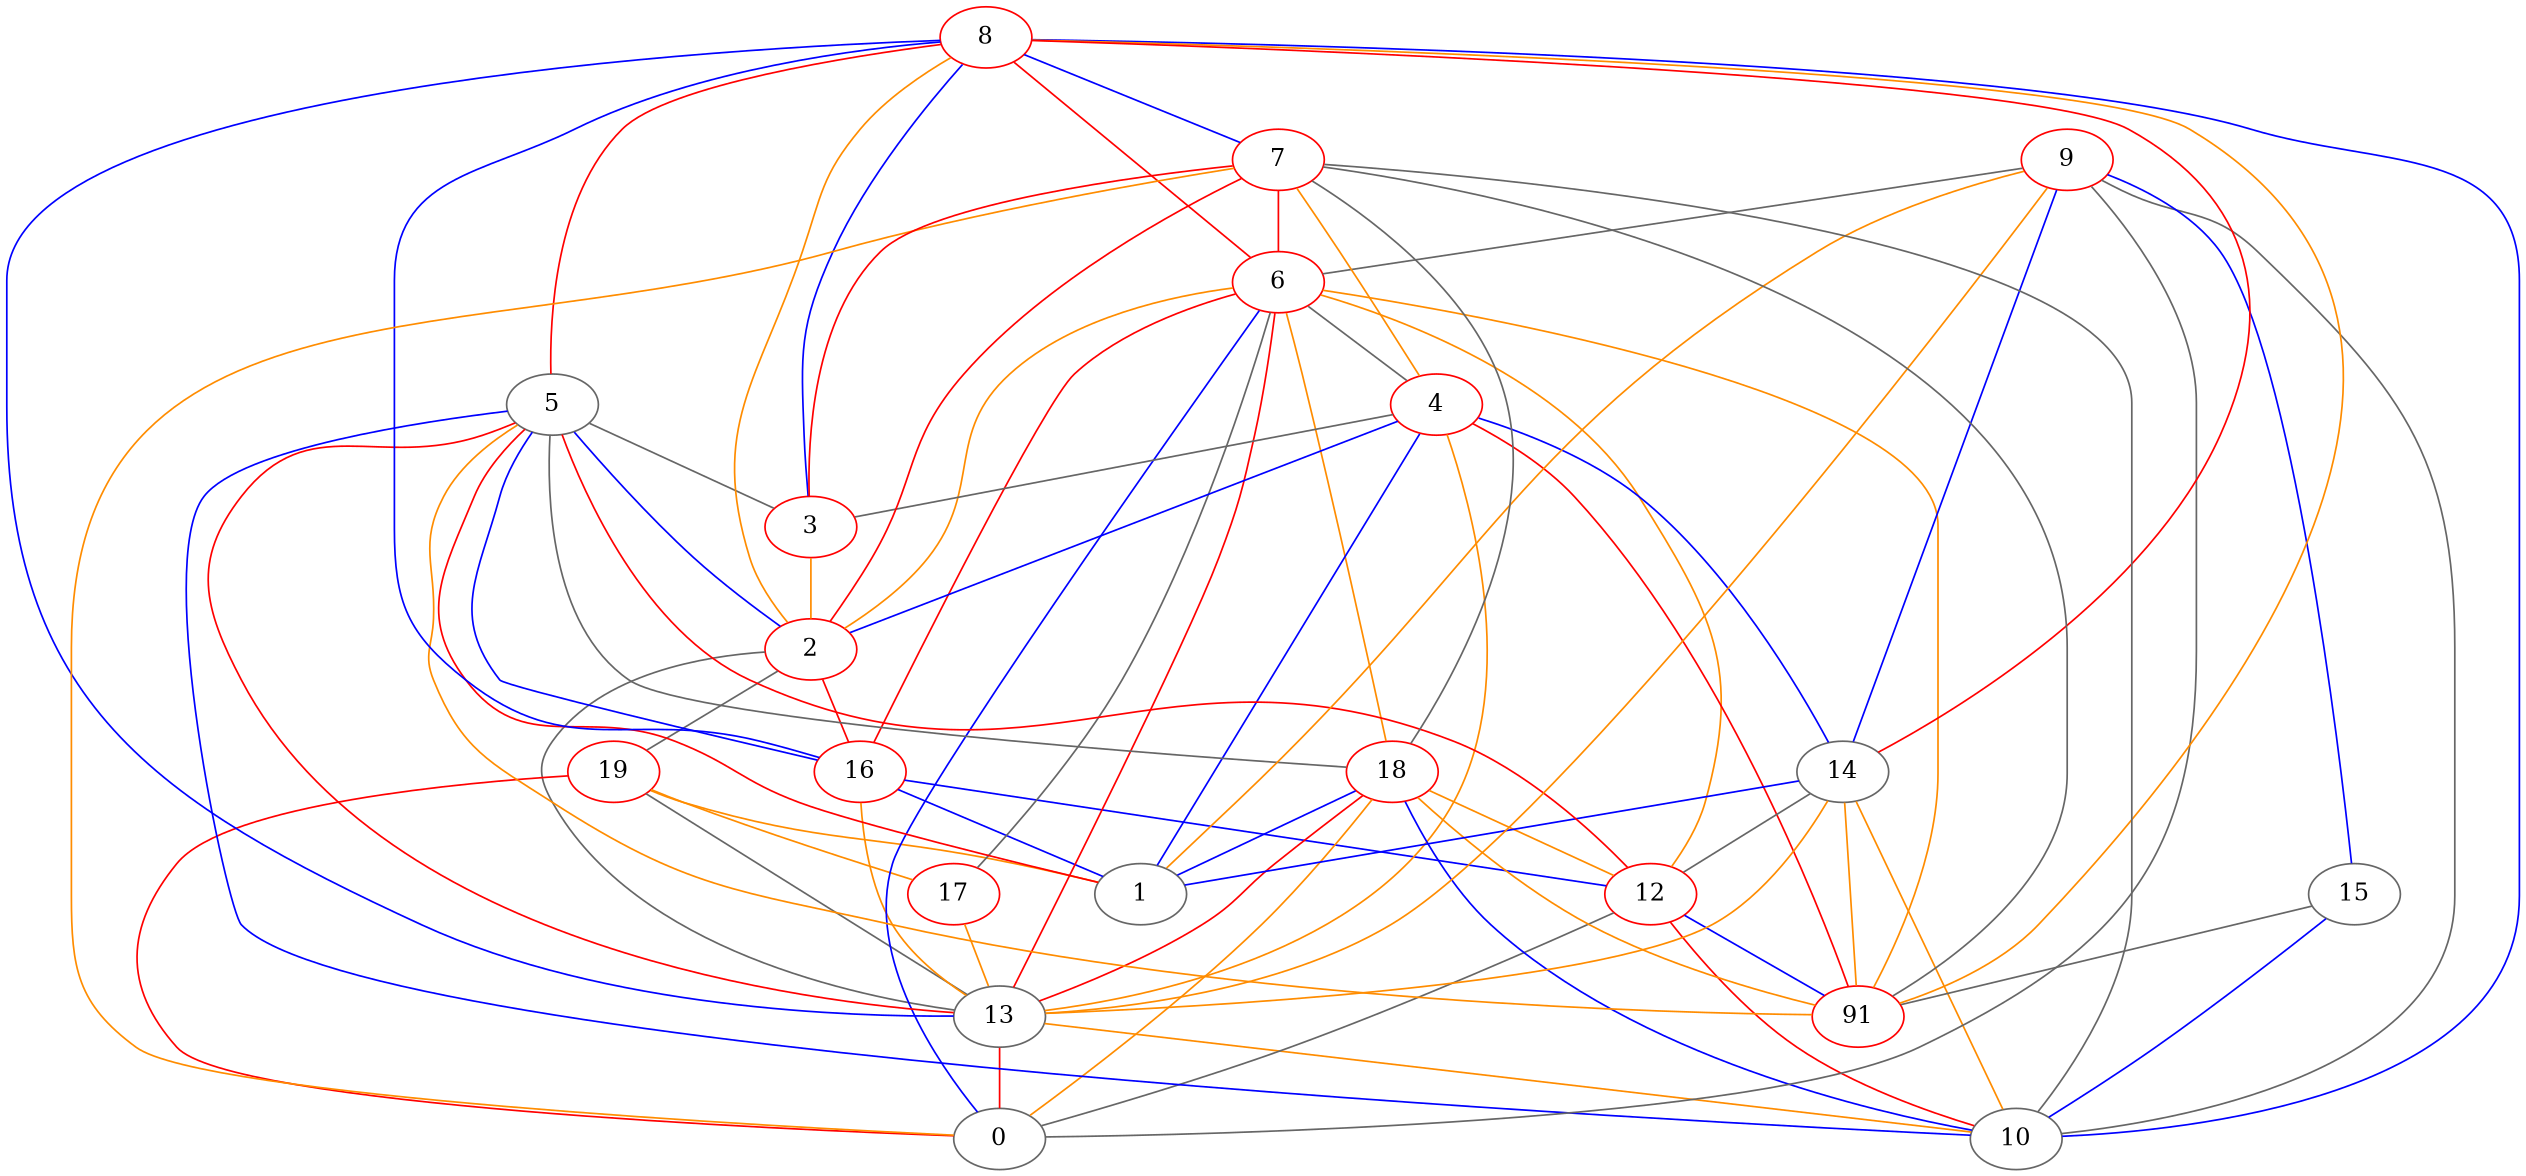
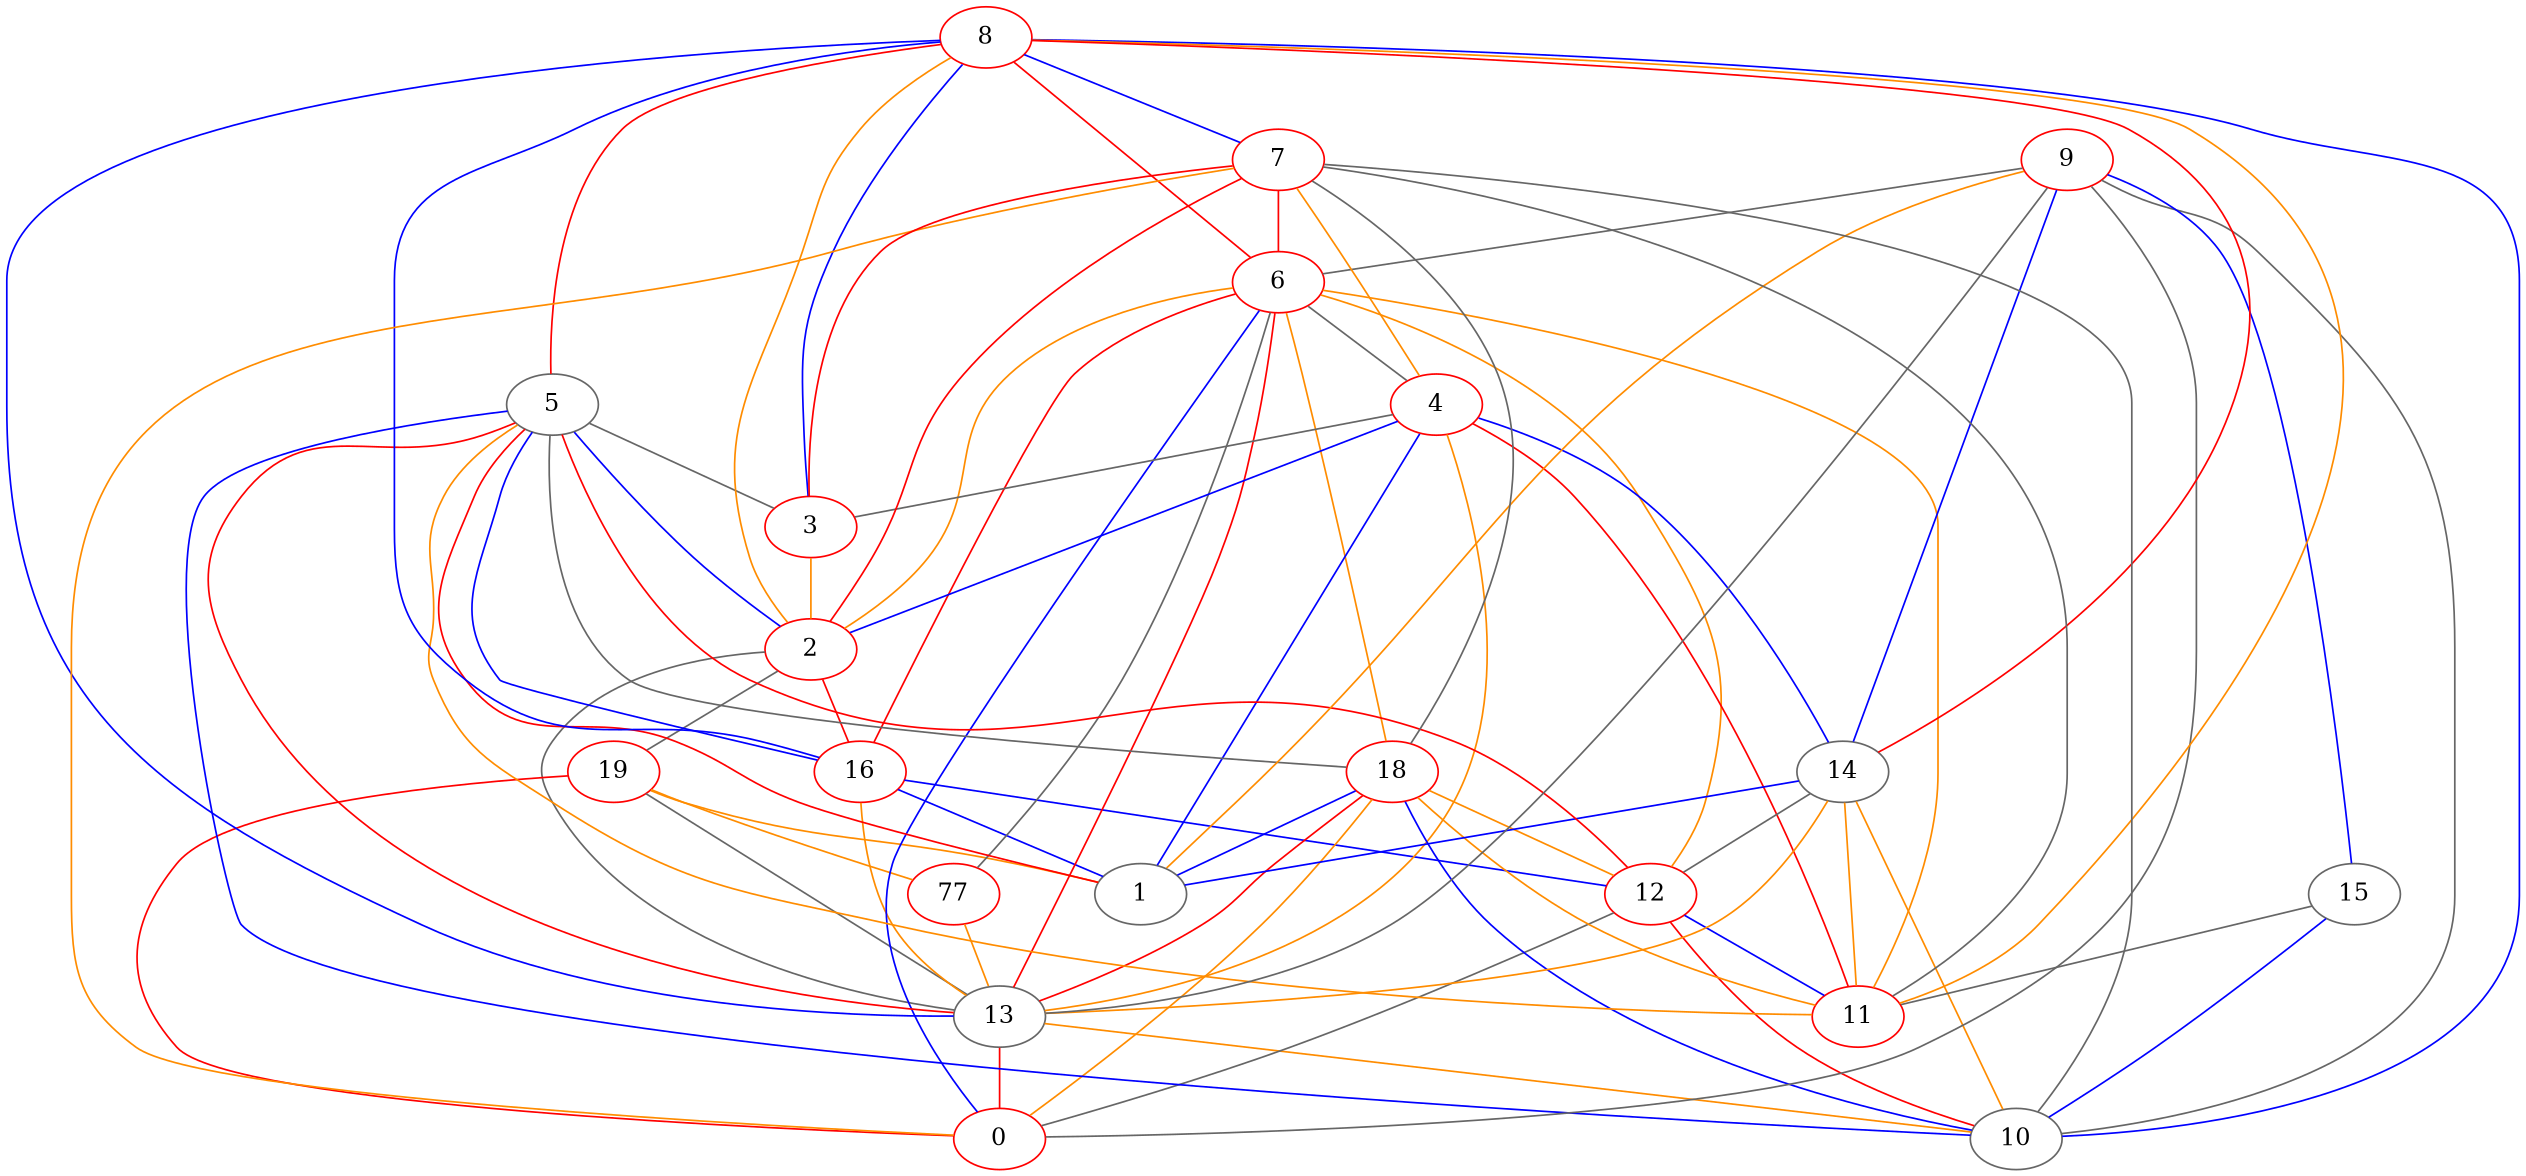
(1621, 710) -> (1621, 710)
(954, 894) -> (954, 894)
(1858, 1017) -> (1858, 1017)
(1000, 1139) -> (1000, 1139)
